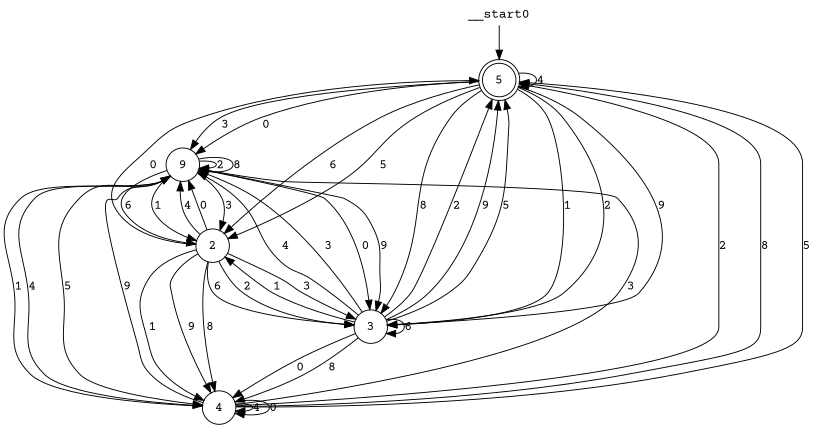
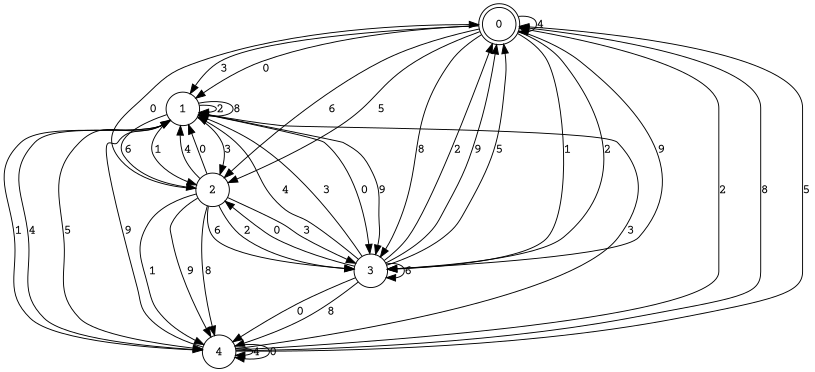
(499, 14) -> none
(499, 80) -> (499, 24)
(183, 165) -> (183, 109)
(277, 286) -> (277, 230)
